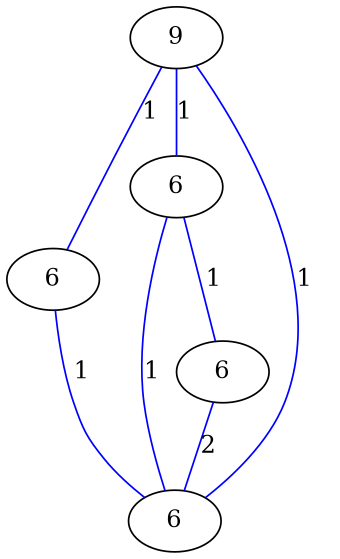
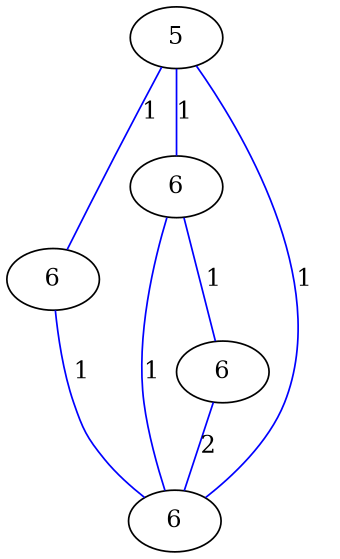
(177, 38) -> (177, 38)
